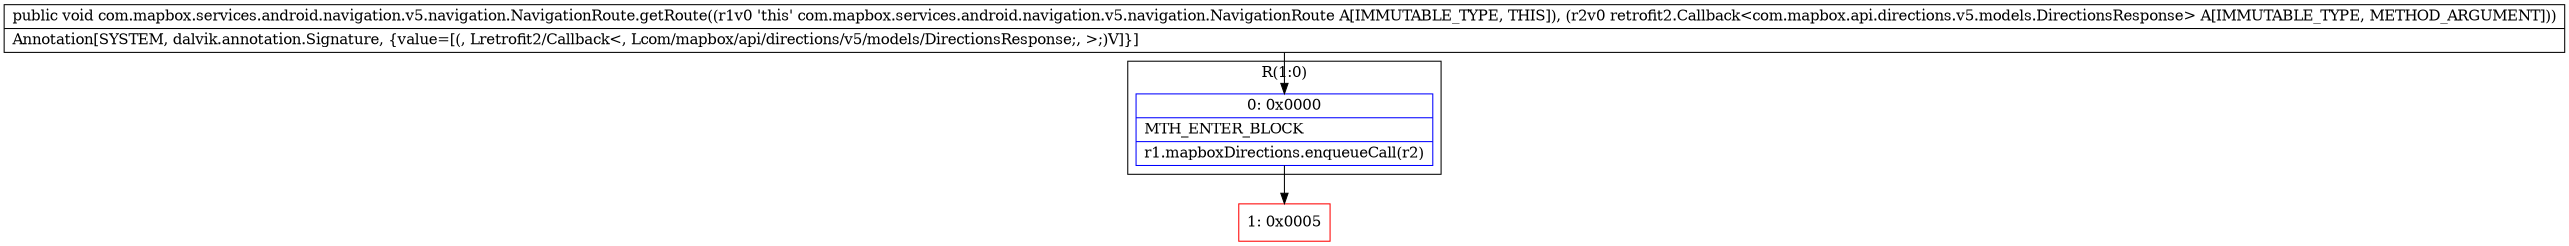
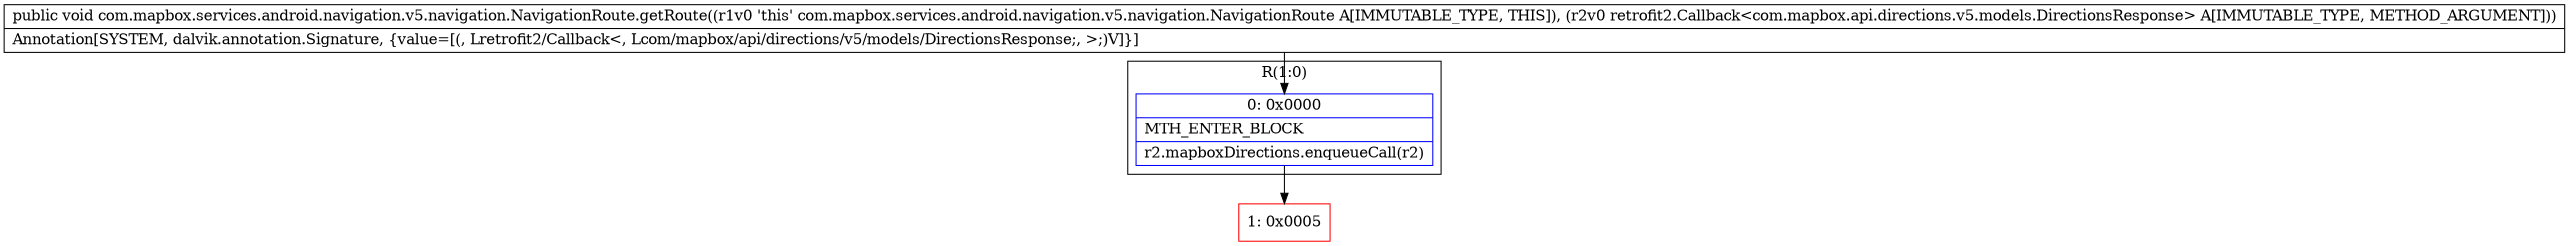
(1284, 153) -> (1284, 153)
